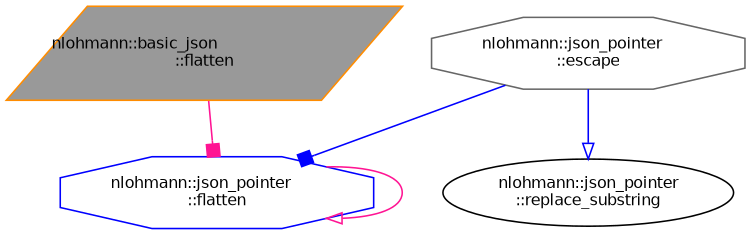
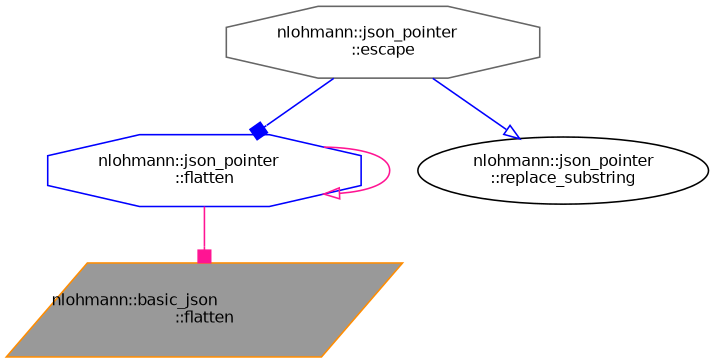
(210, 121) -> (204, 227)
